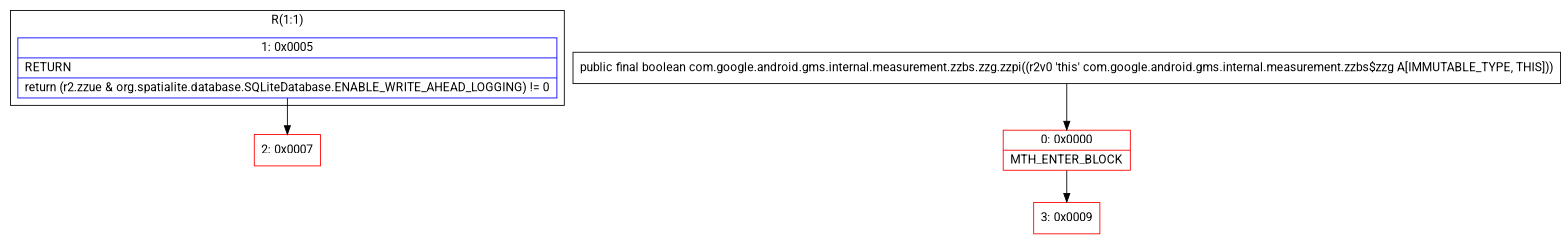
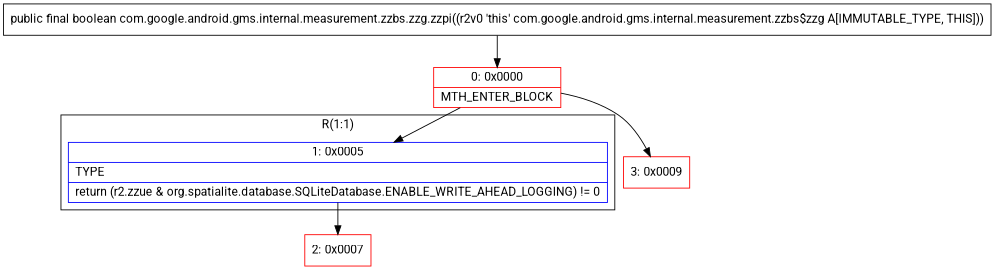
(48, 67) -> (90, 172)
none -> (431, 123)
